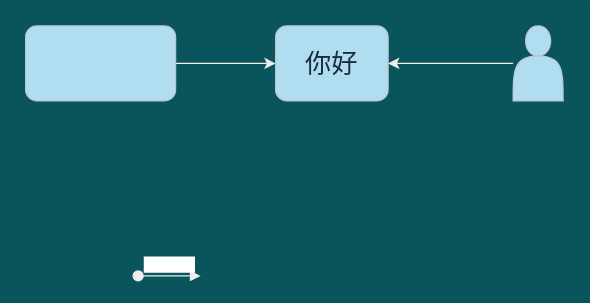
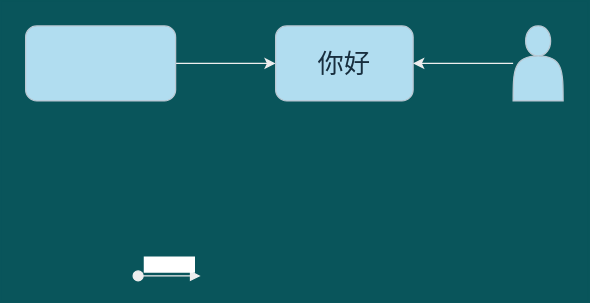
(332, 63) -> (344, 63)
